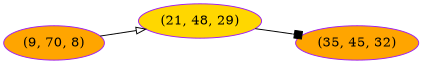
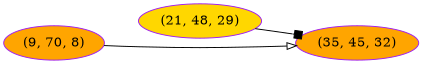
(118, 33) -> (195, 48)
